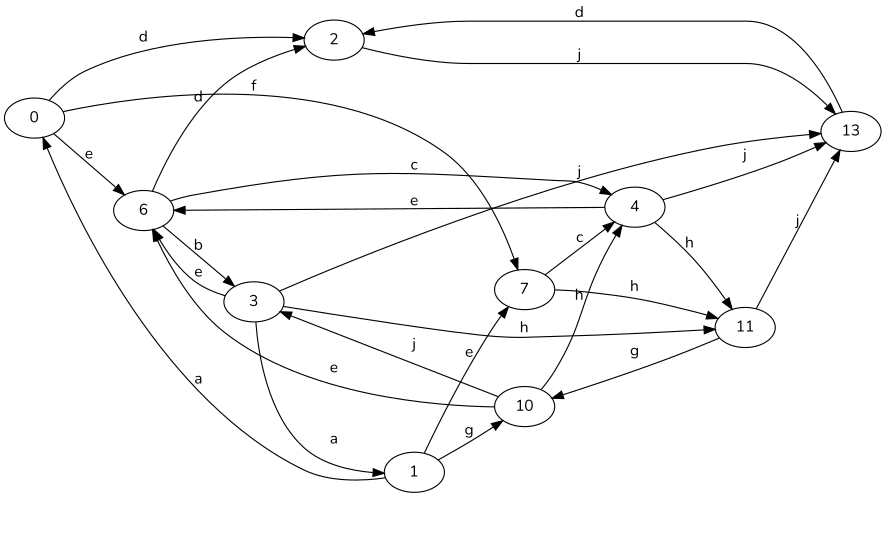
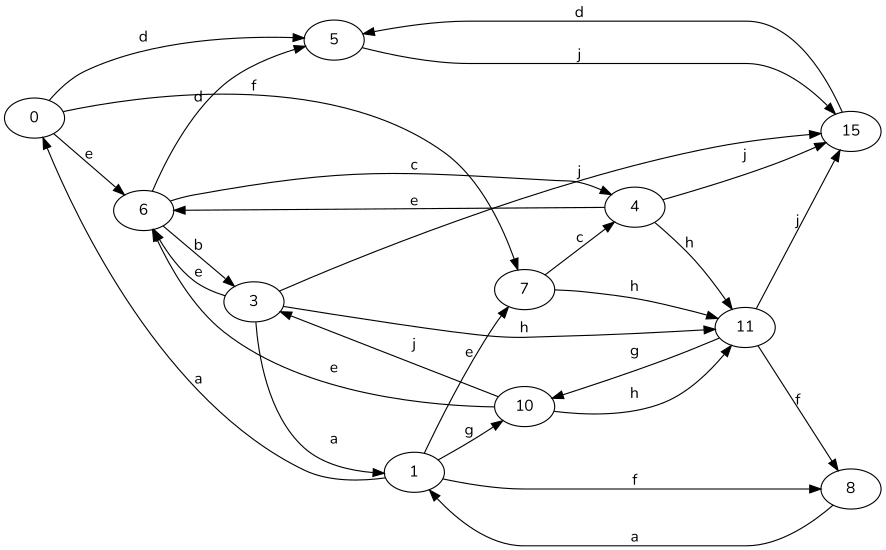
(334, 40) -> (334, 40)
(851, 131) -> (851, 131)
(581, 314) -> (648, 408)
none -> (851, 489)
